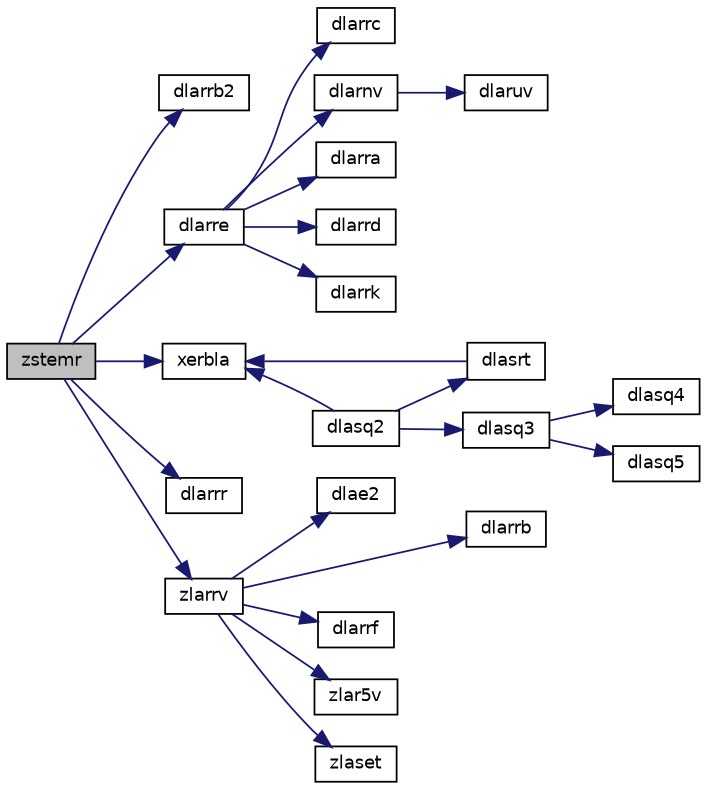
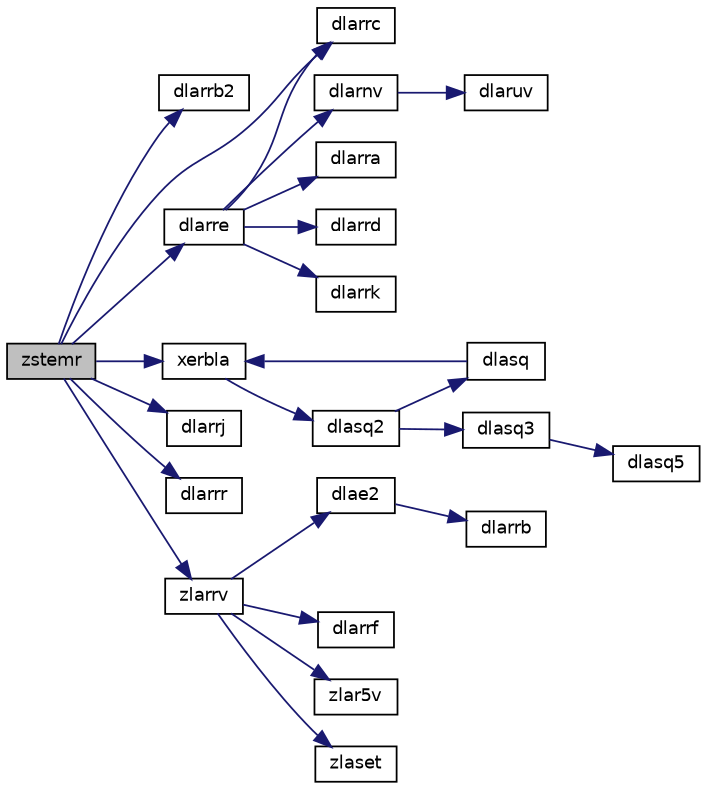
none -> (170, 182)
(506, 361) -> (506, 361)
(299, 392) -> (260, 397)
(656, 397) -> none
none -> (204, 428)
(346, 565) -> (422, 510)
